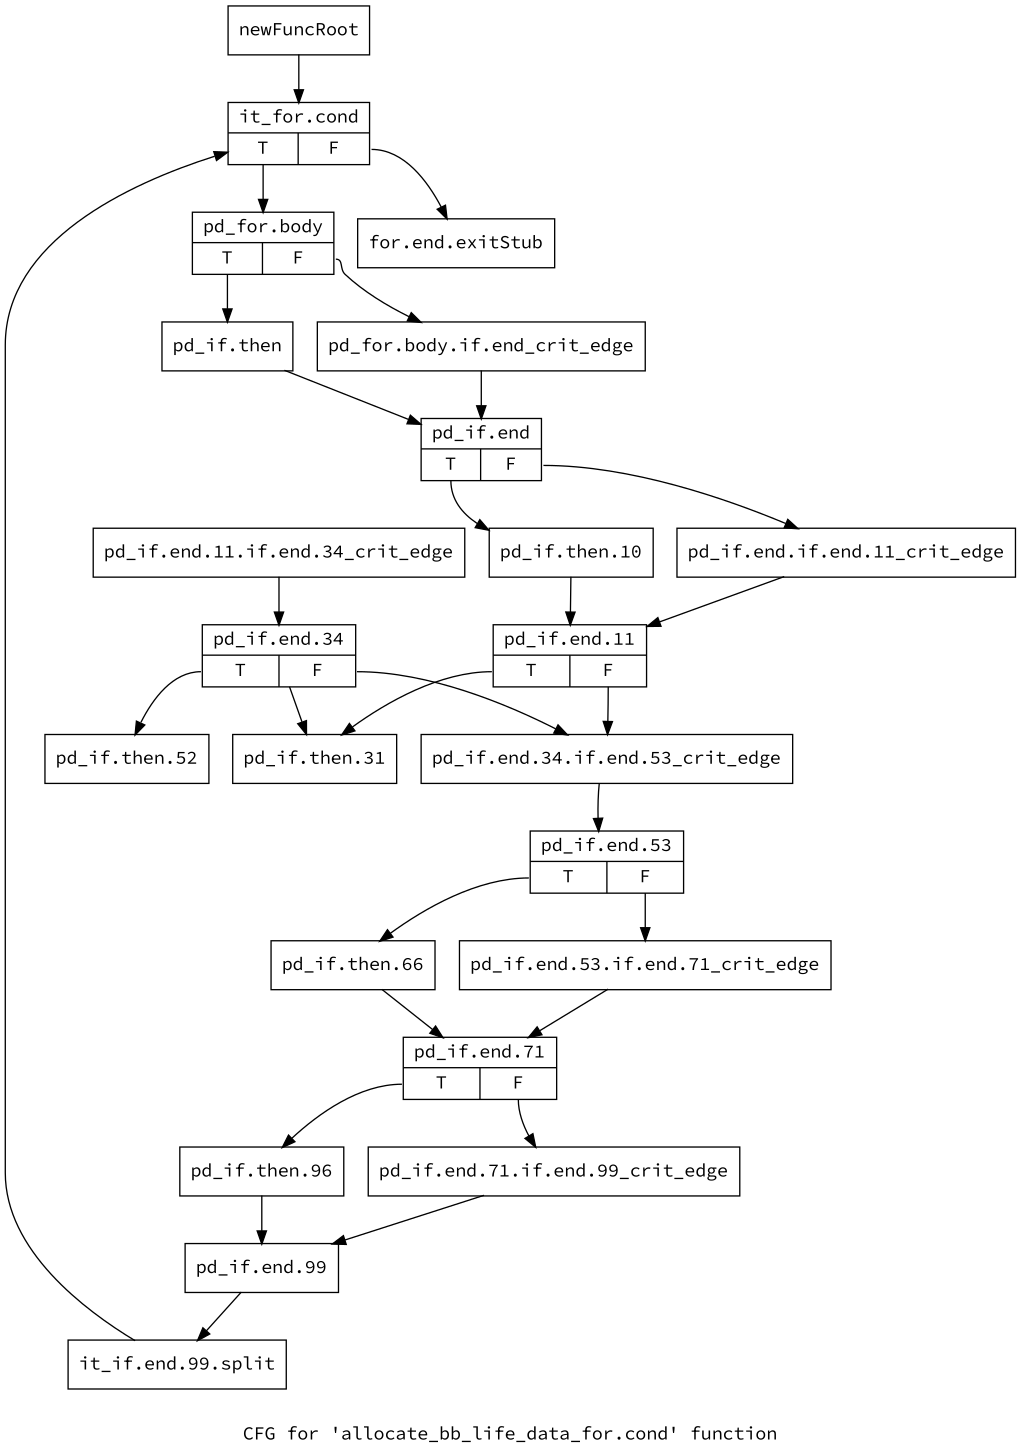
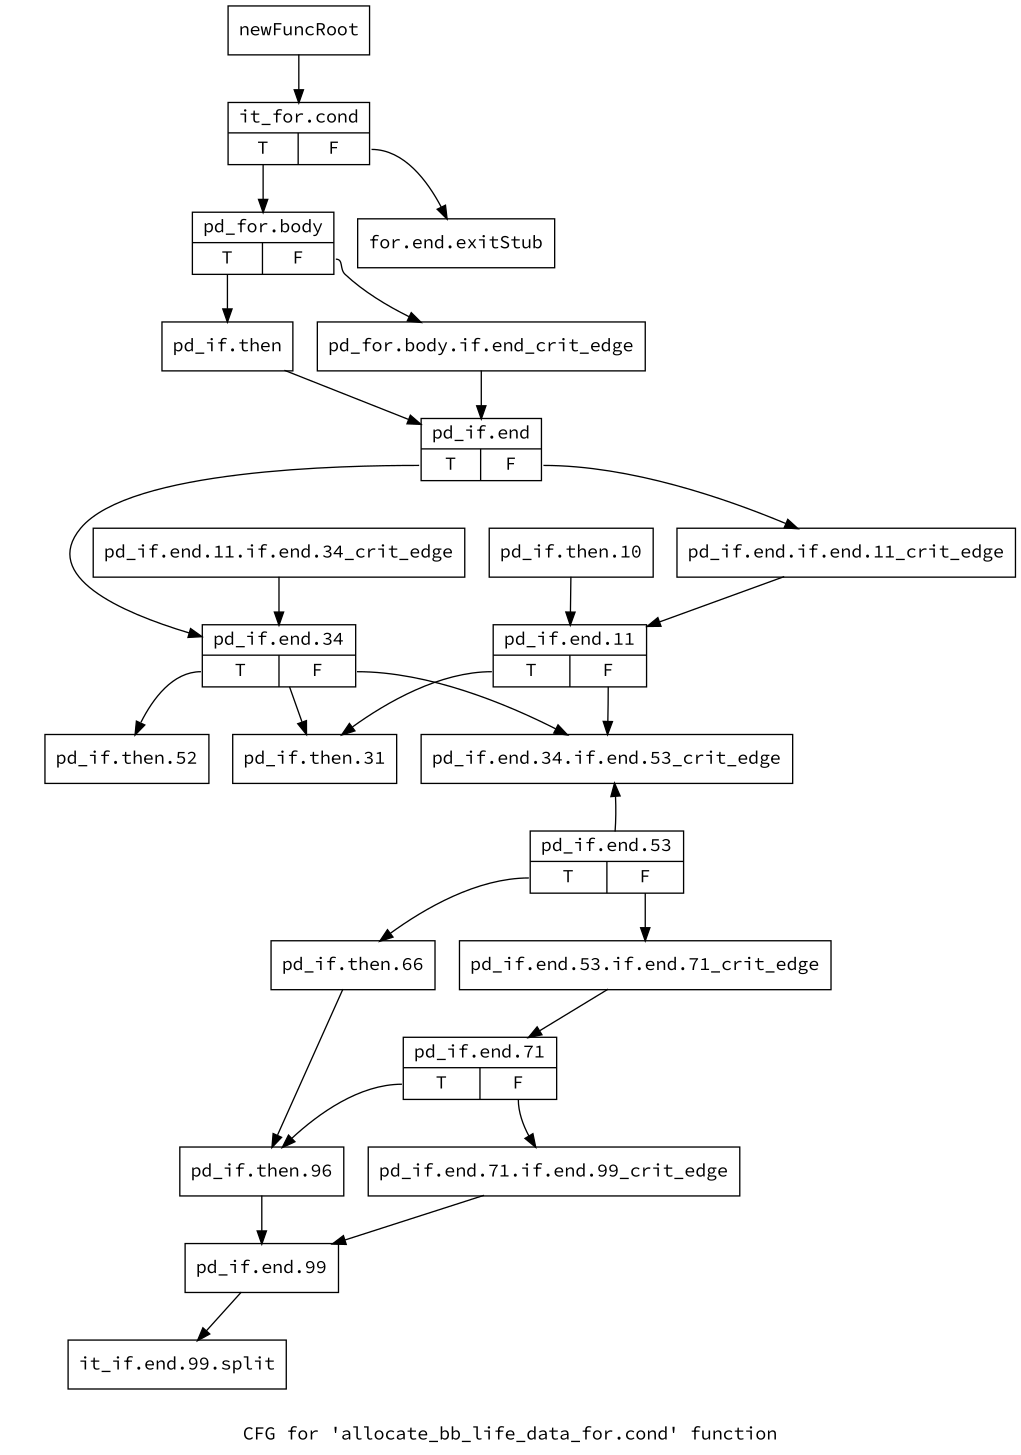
(458, 505) -> (157, 490)
(5, 719) -> none
(598, 801) -> (616, 814)
(407, 1009) -> (310, 1062)
